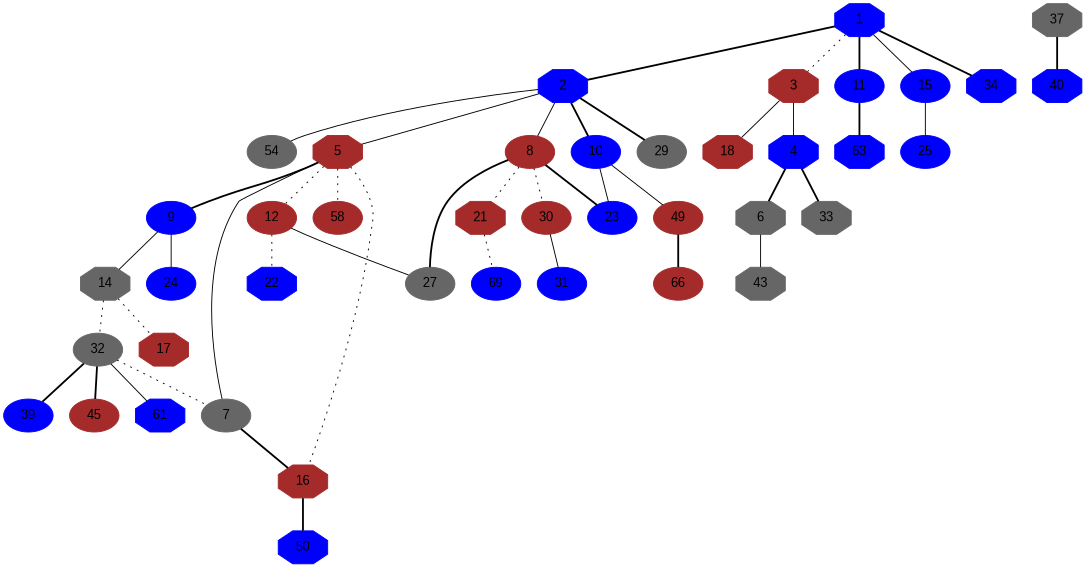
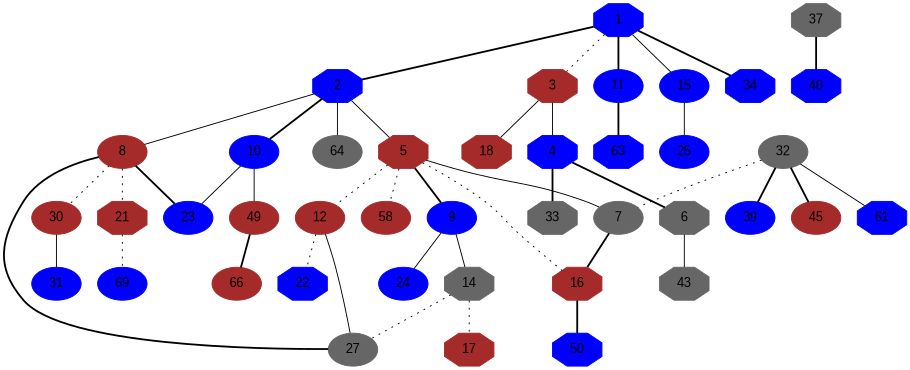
(272, 152) -> (337, 152)
(662, 152) -> none
(102, 317) -> (411, 317)
